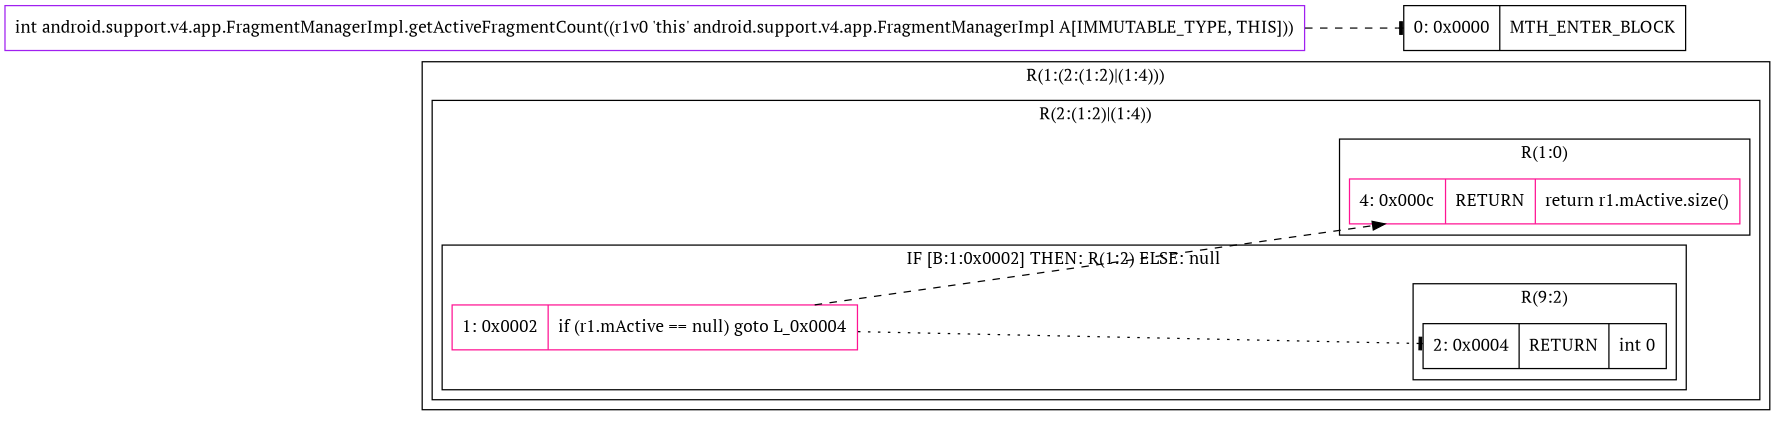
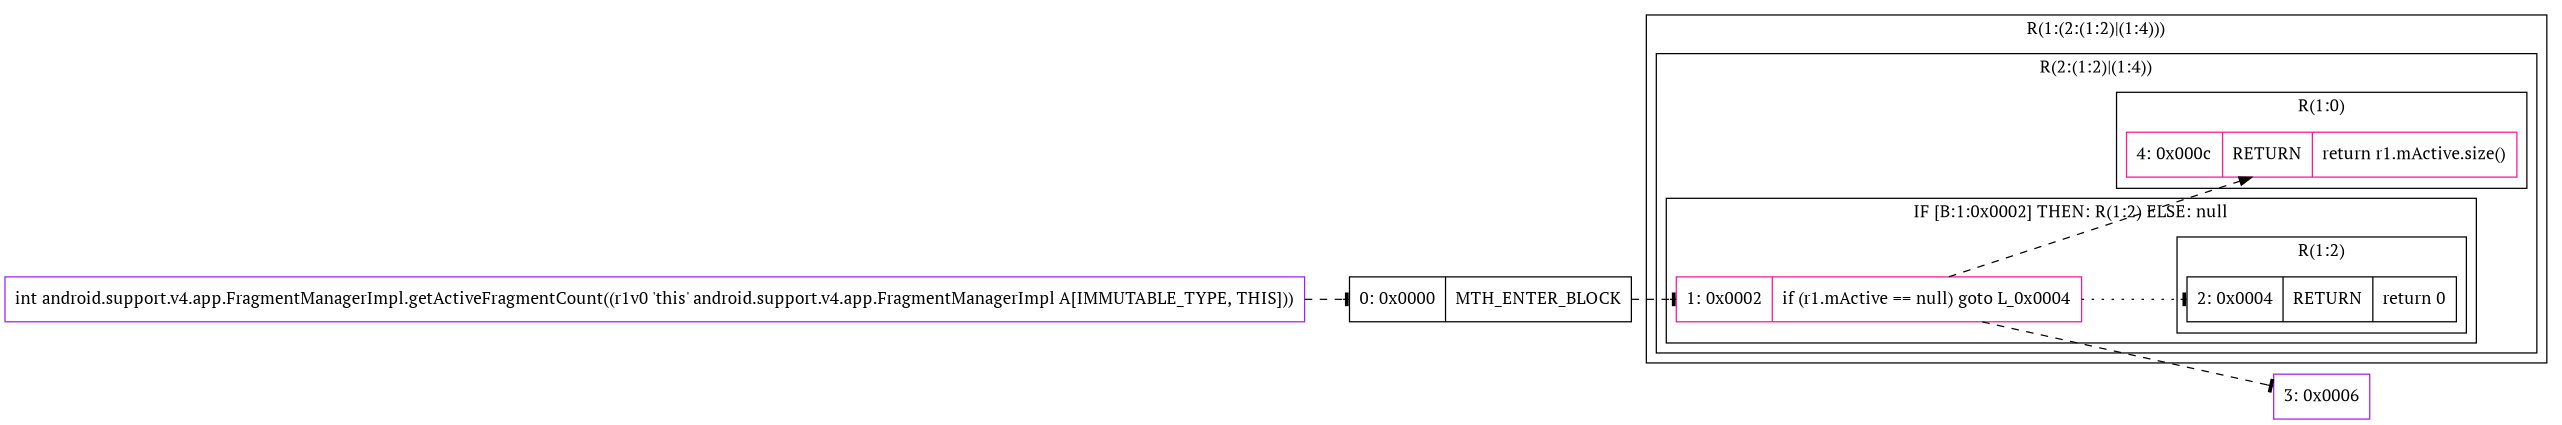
(1545, 298) -> (2322, 251)
none -> (1651, 299)
(1638, 345) -> (2415, 299)
none -> (2322, 397)
